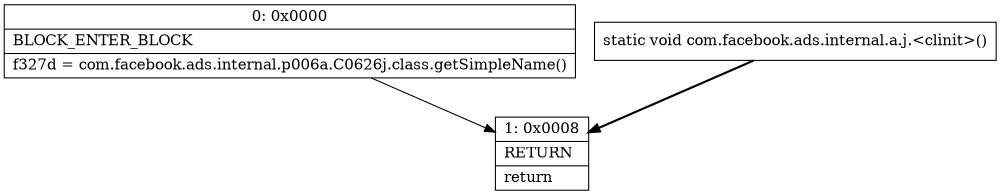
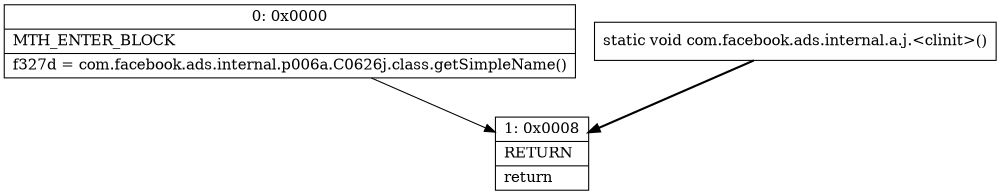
(103, 41) -> (94, 41)
